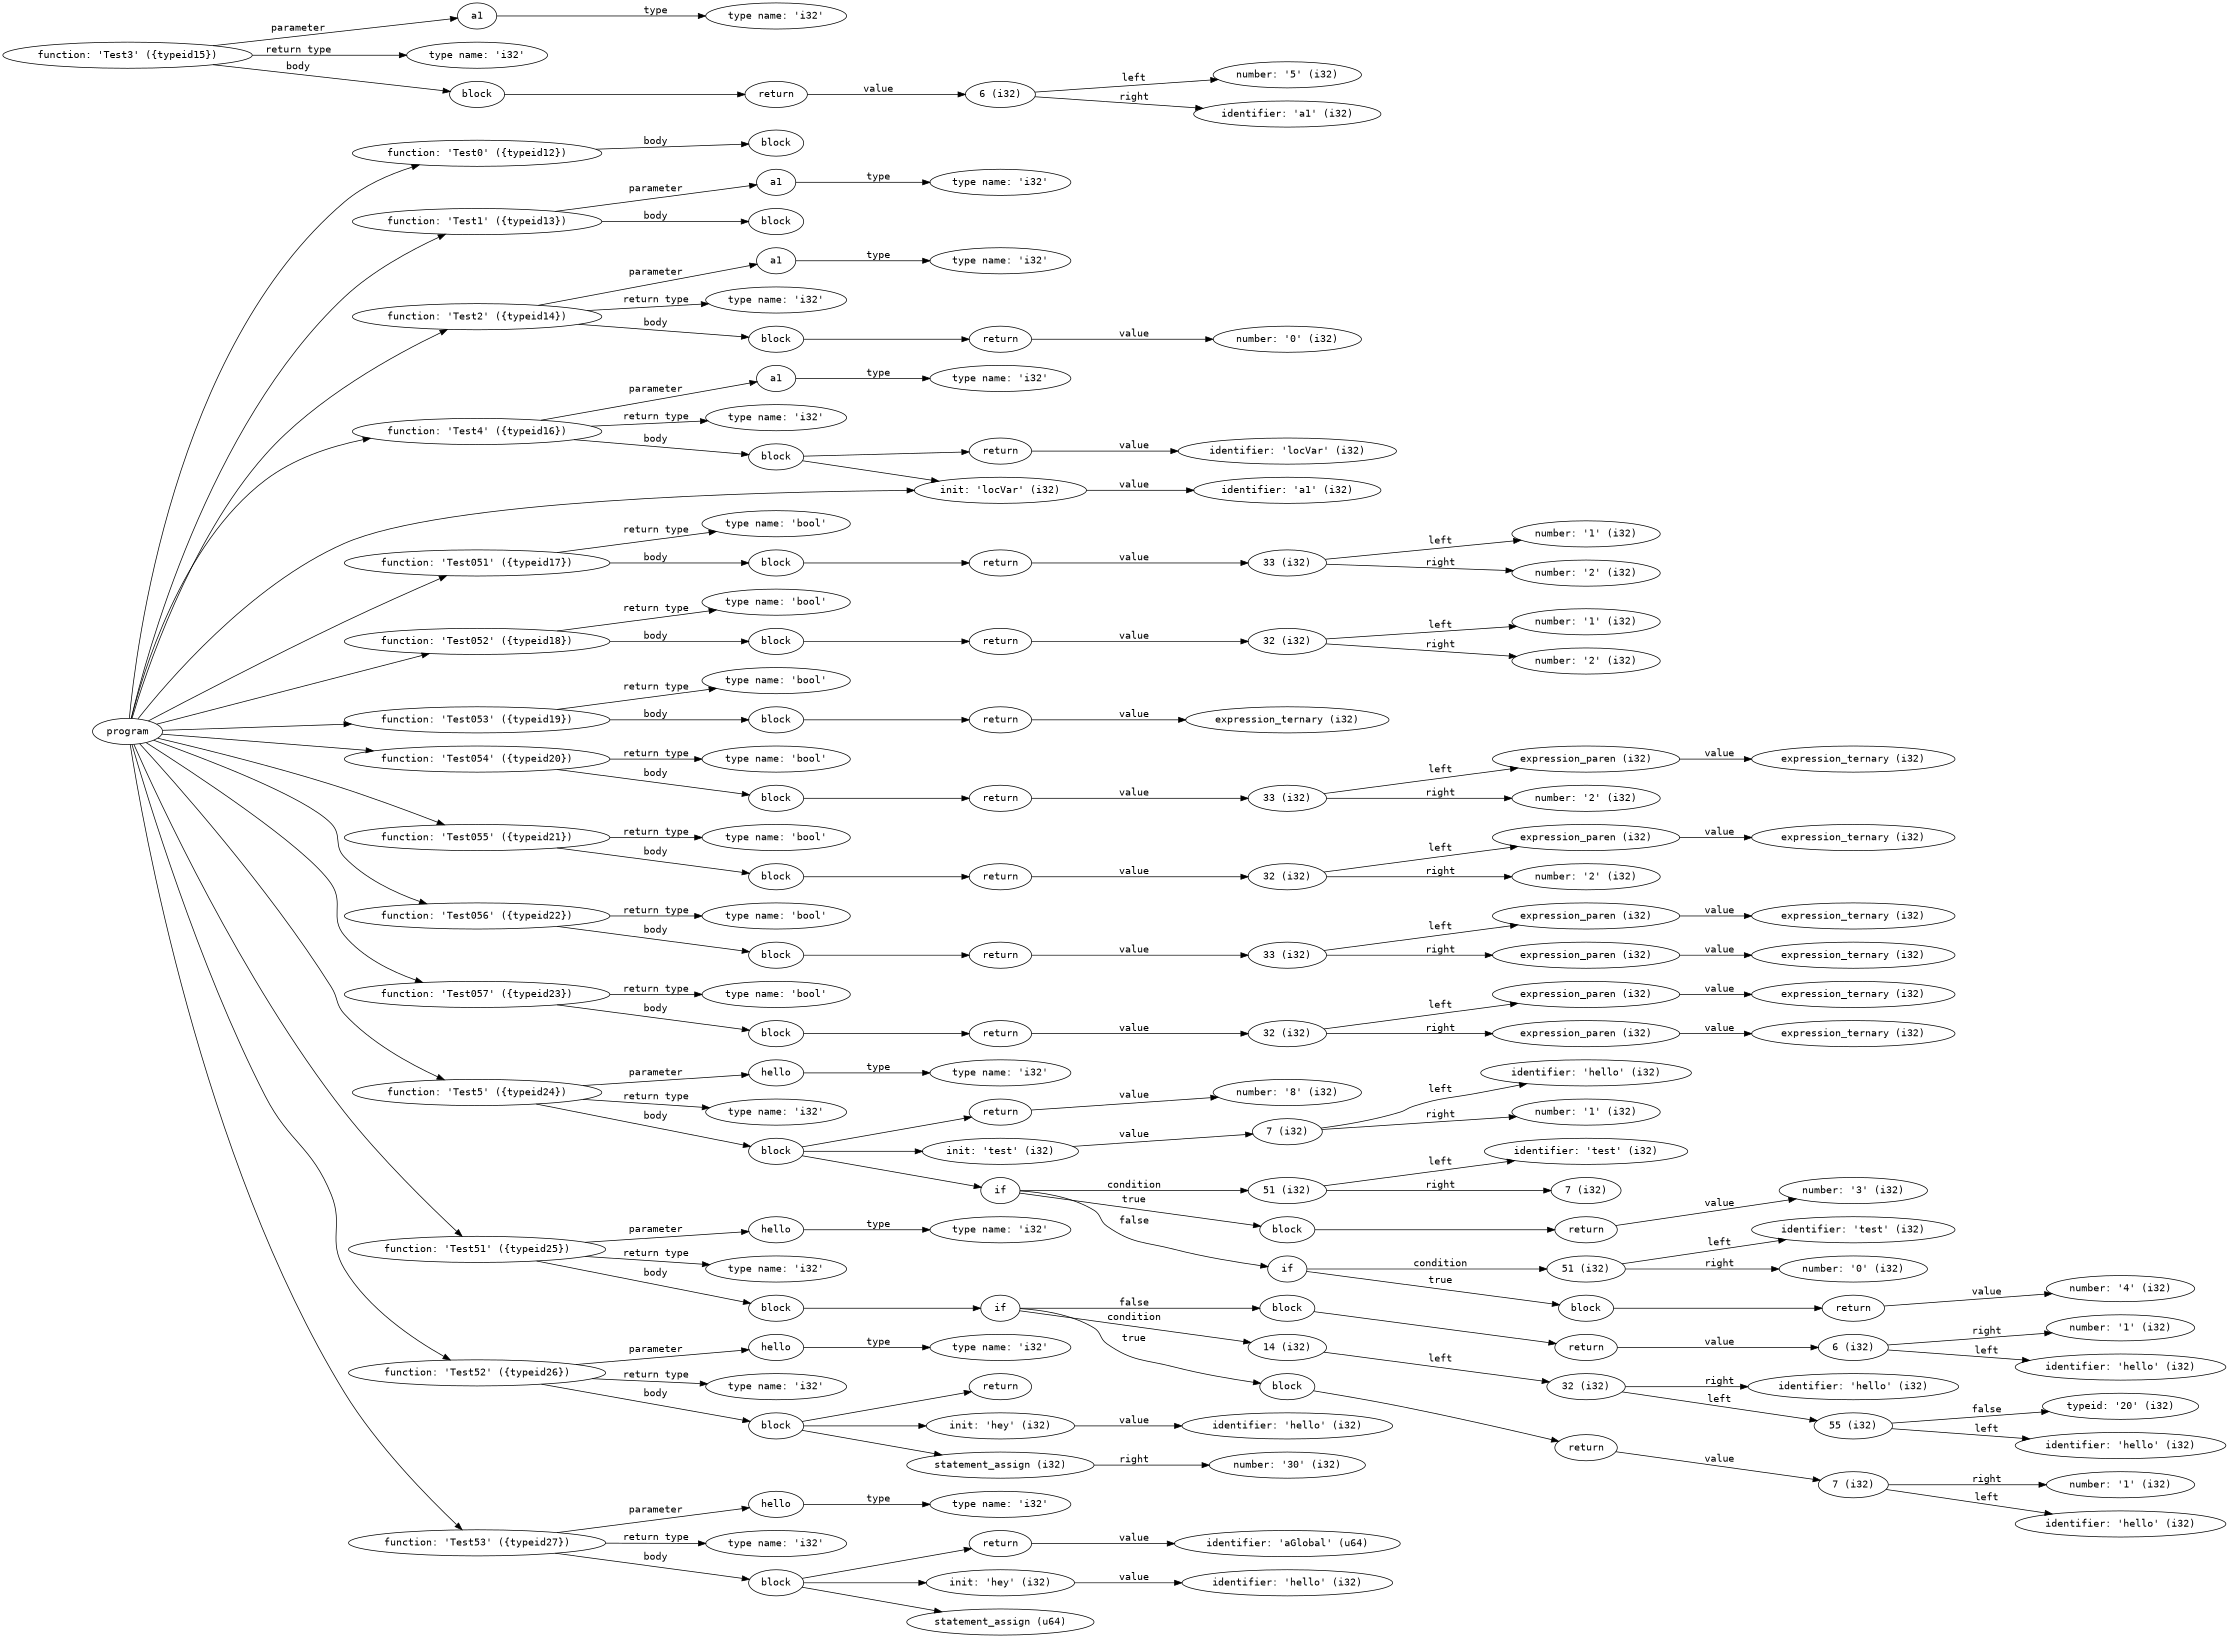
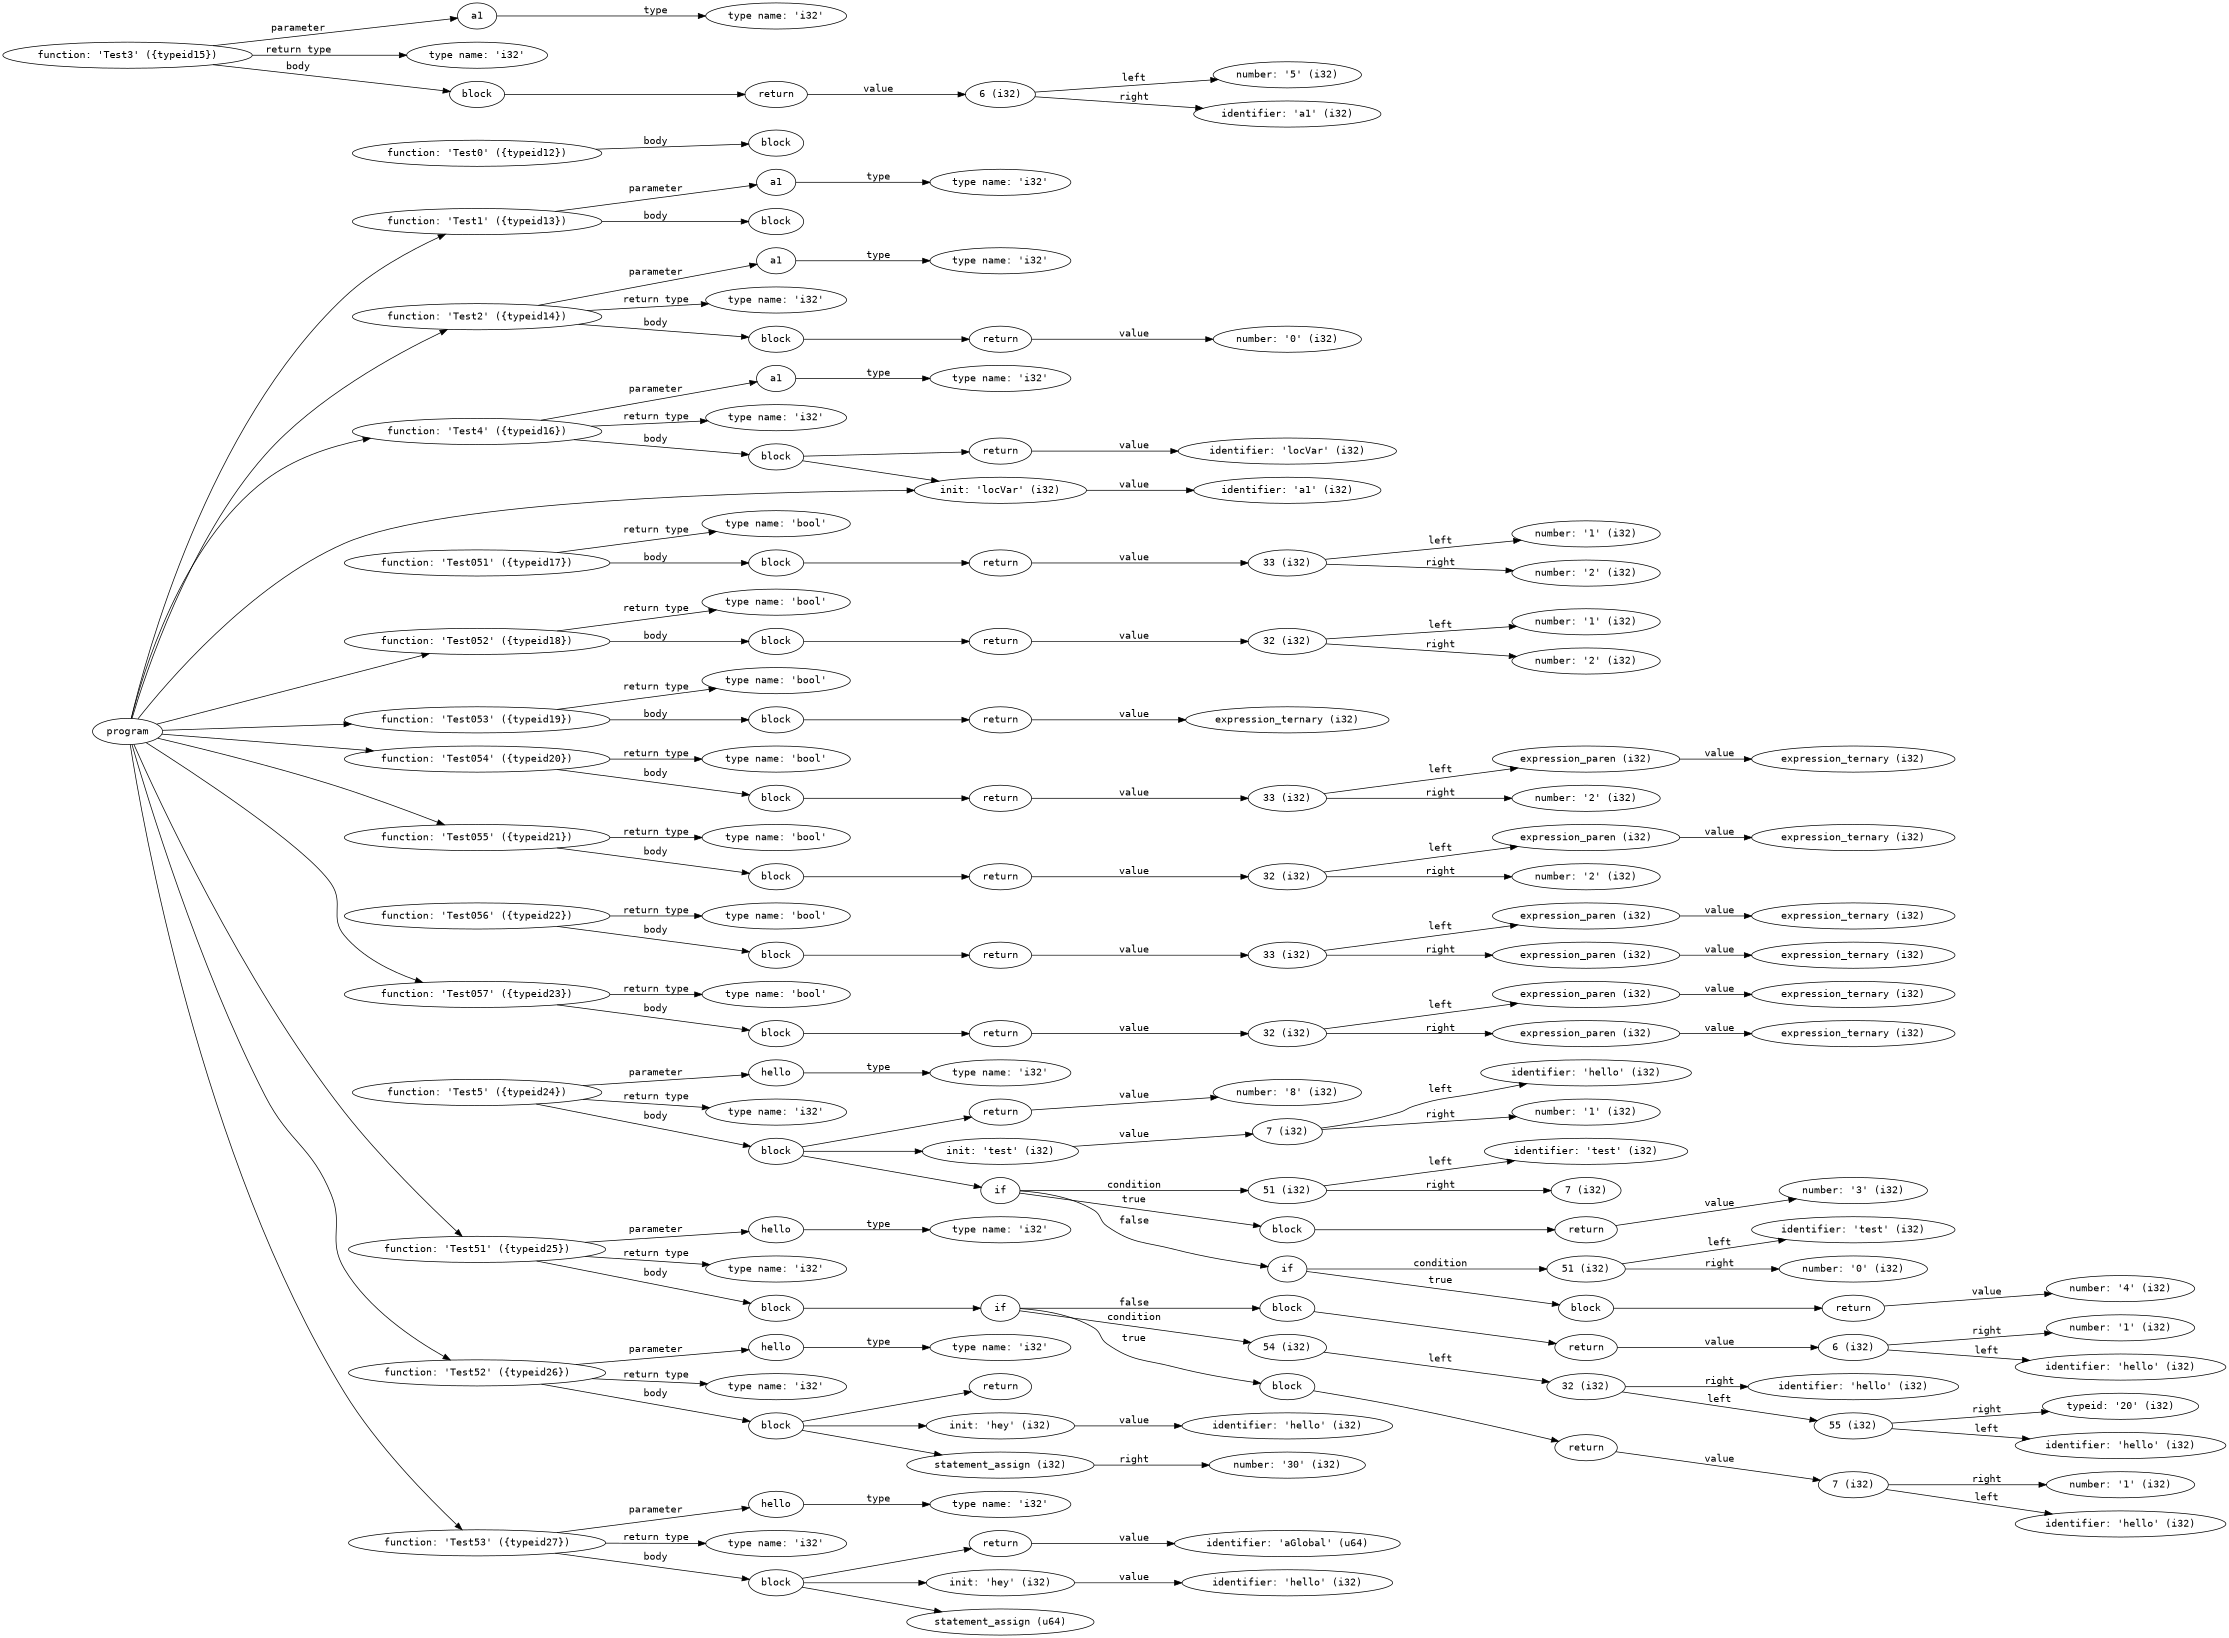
(206, 405) -> none
(293, 647) -> none
(302, 803) -> none
(284, 918) -> none
(1287, 1347) -> (1287, 1347)
(1987, 1410) -> (1987, 1410)
